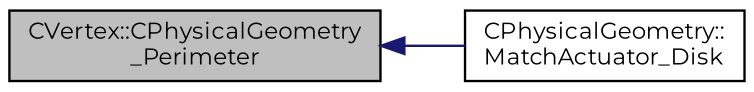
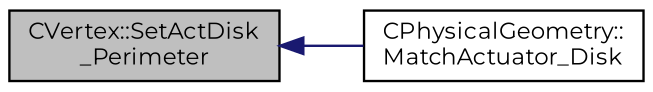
(195, 46) -> (144, 46)
